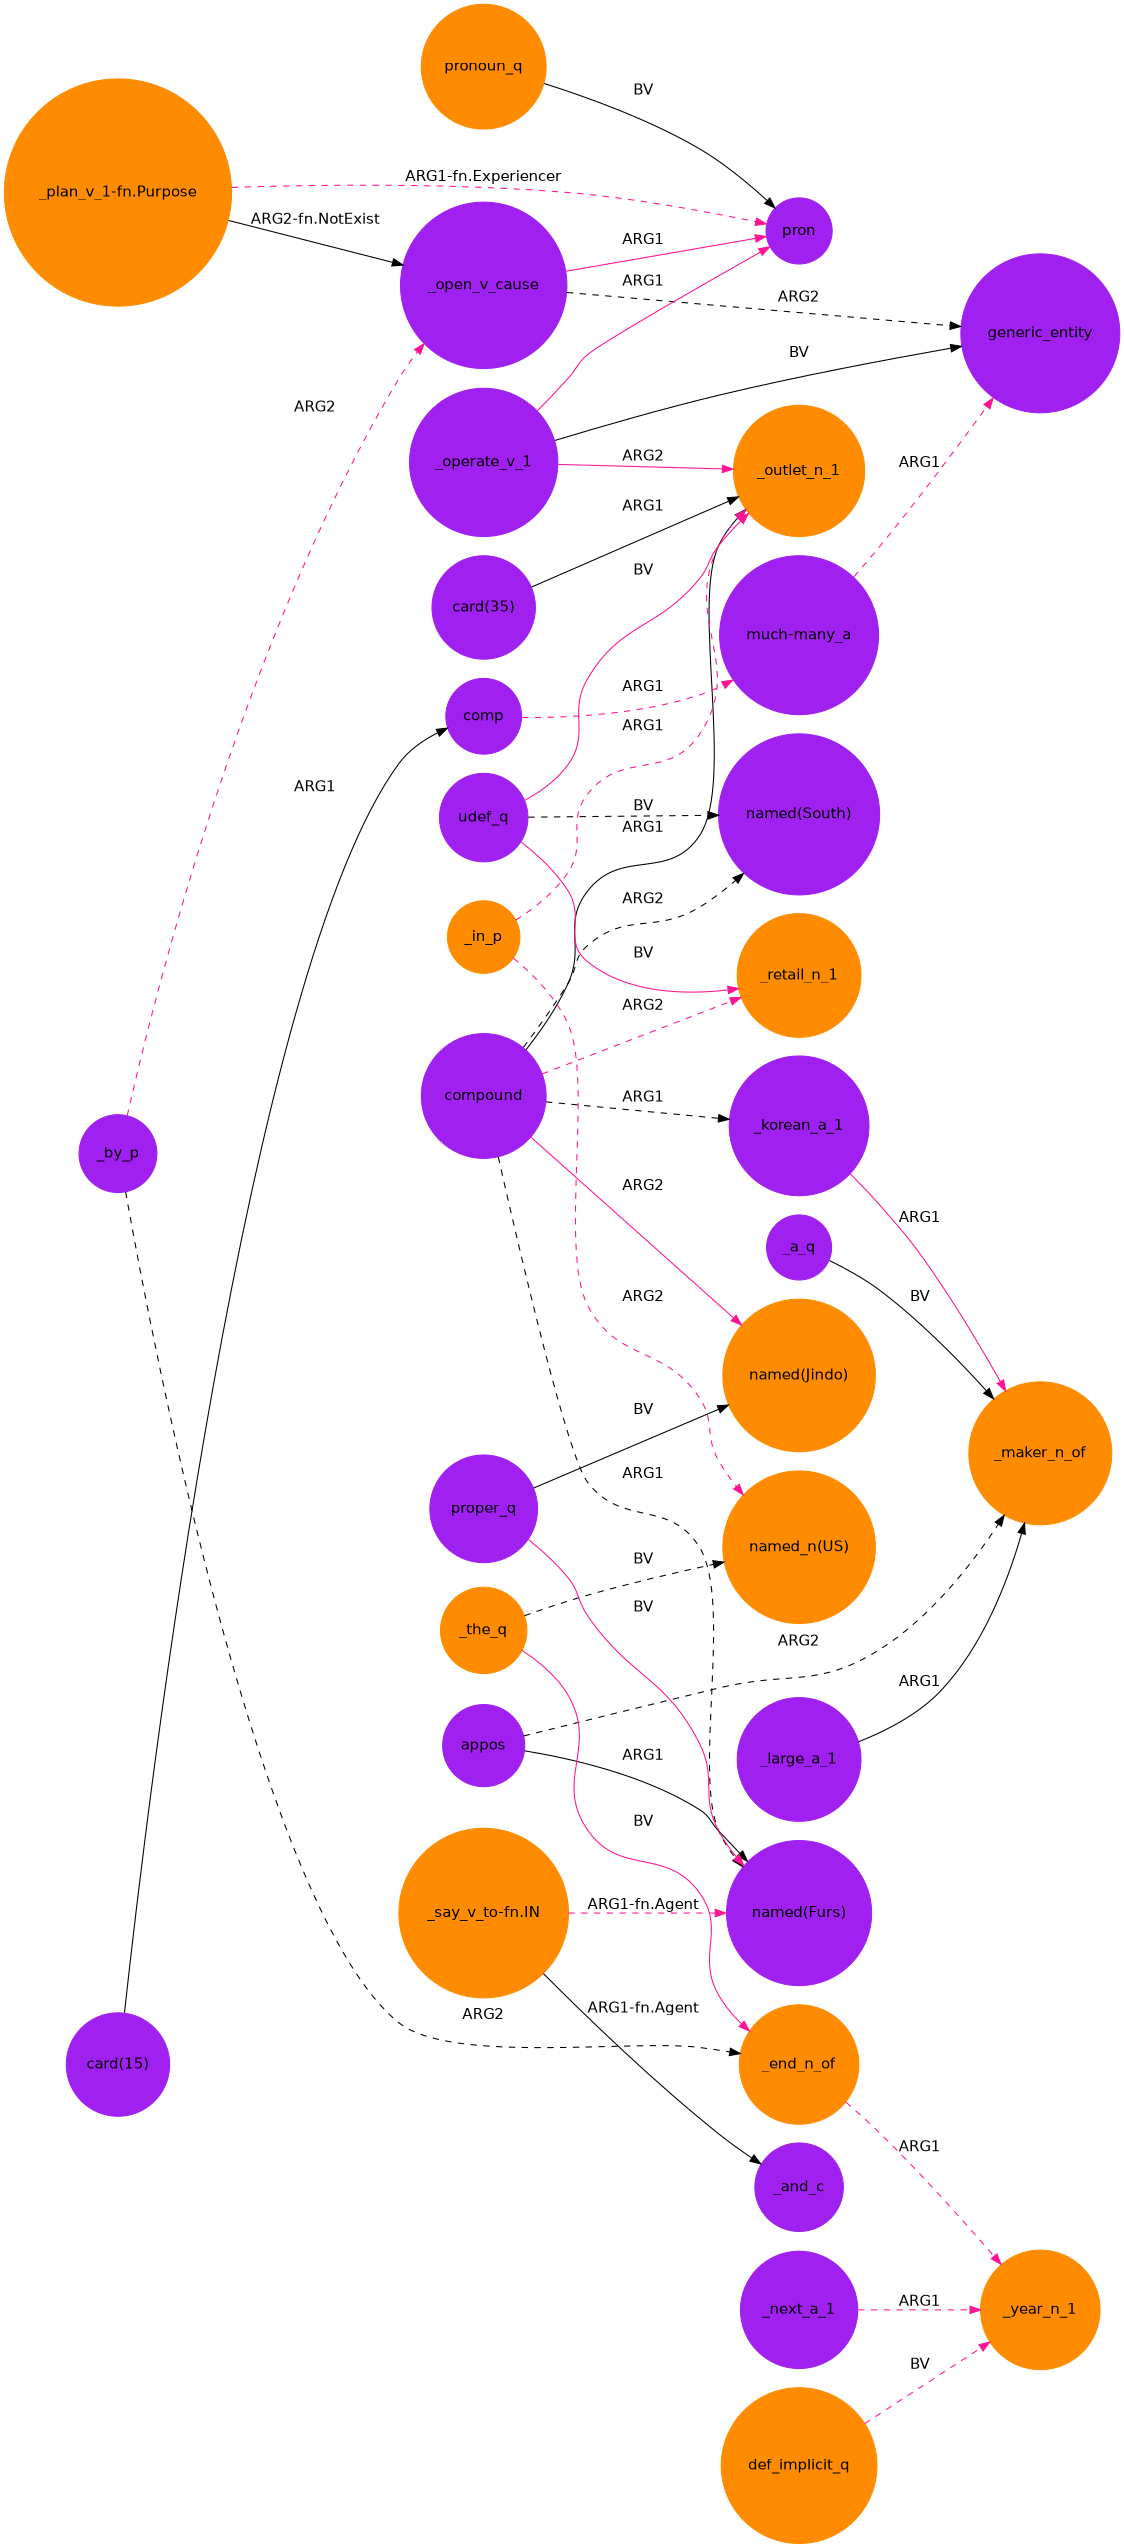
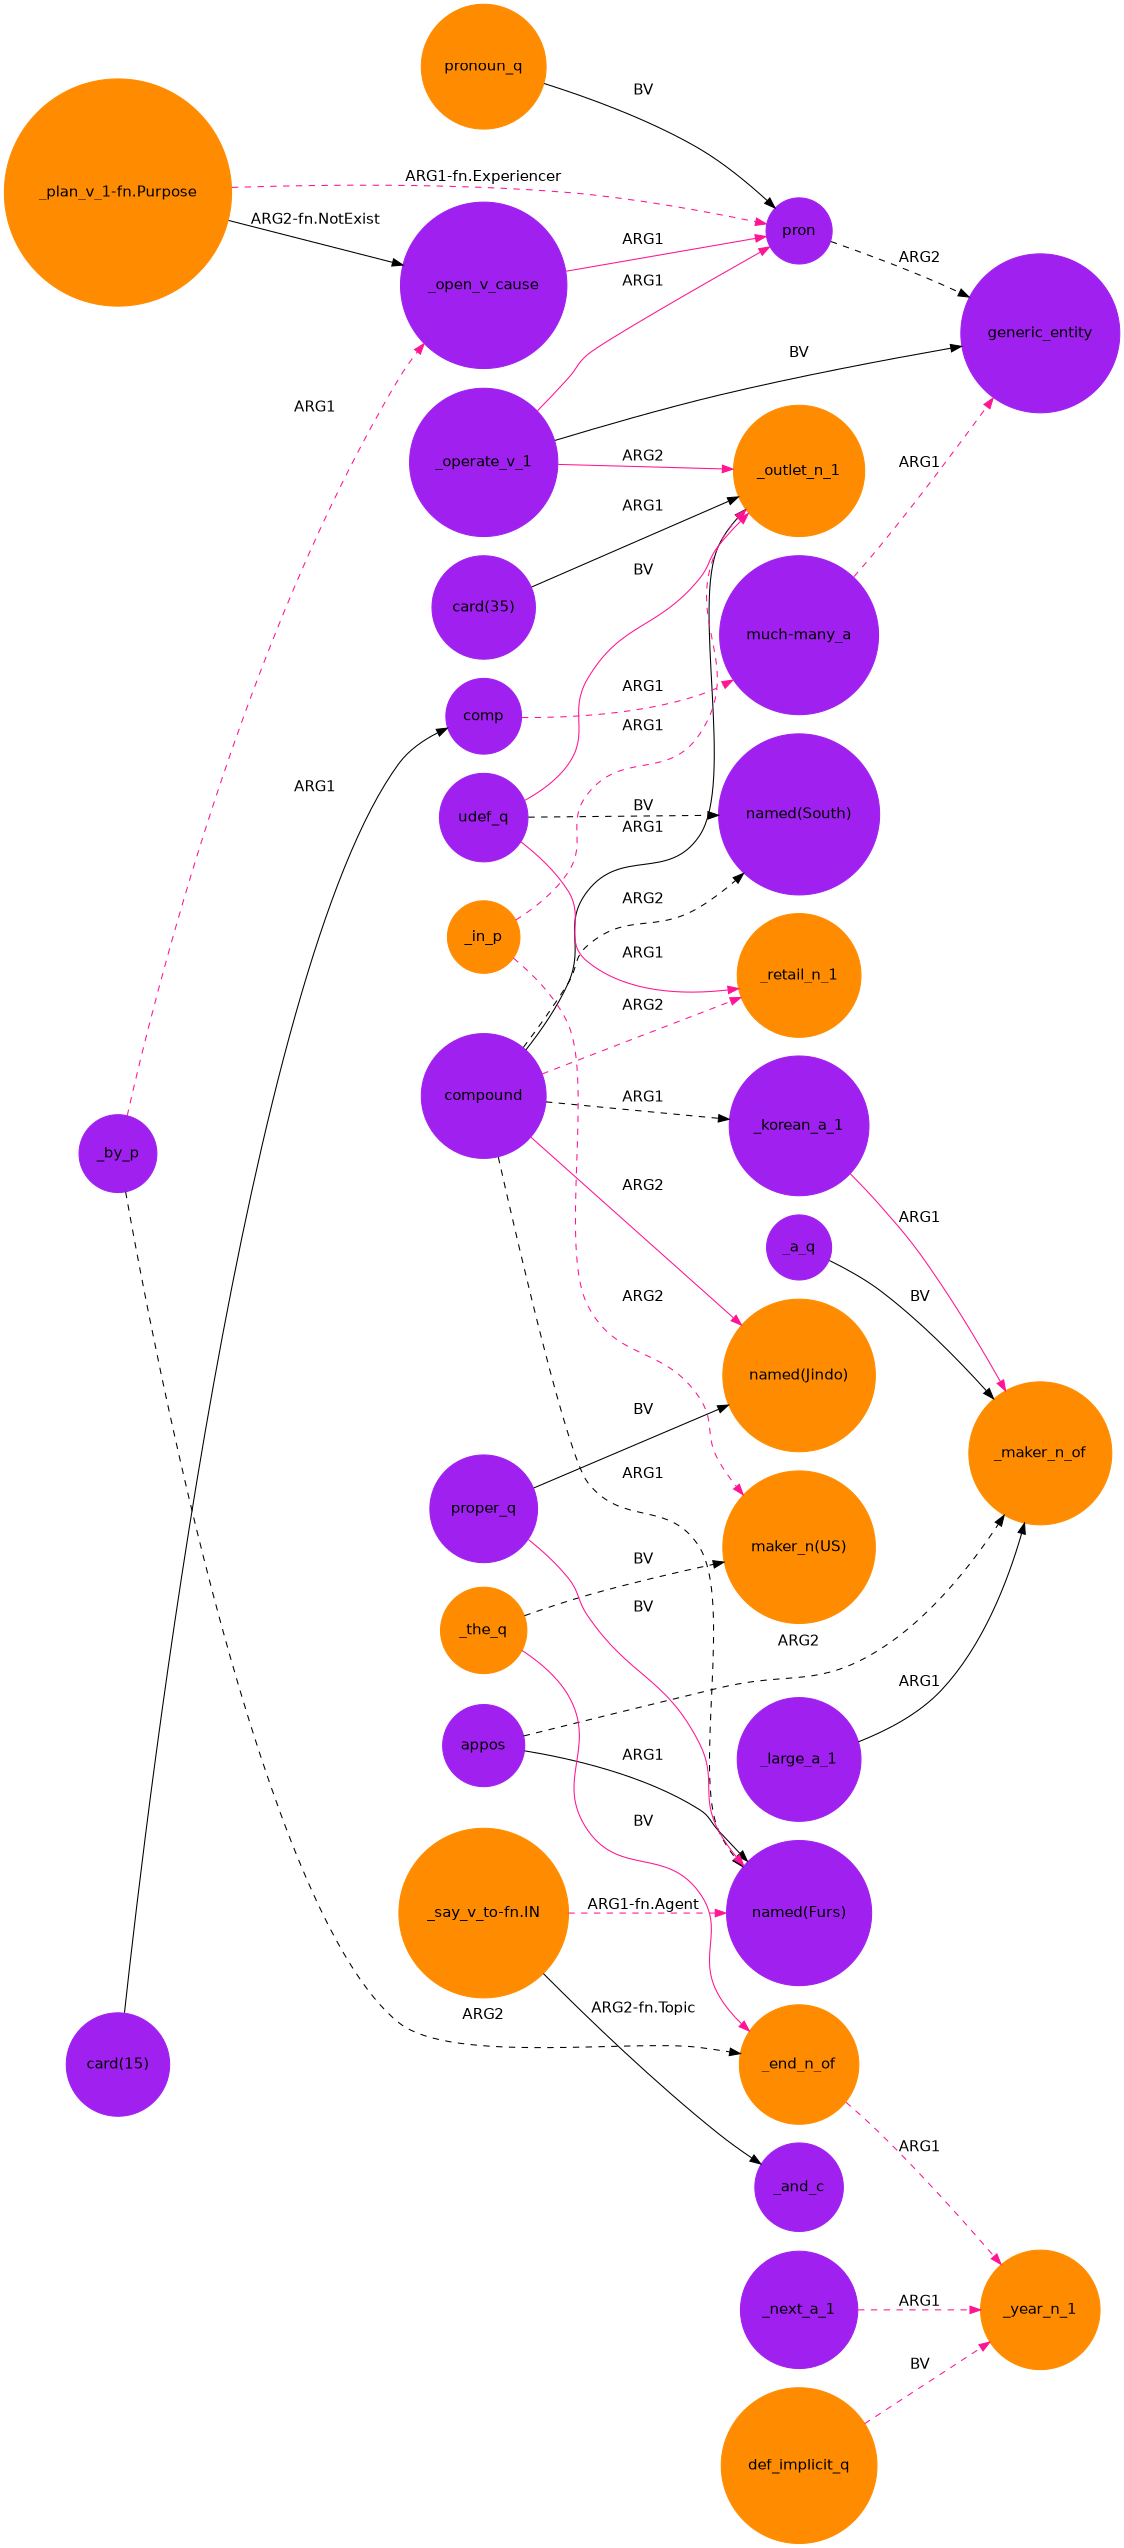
(759, 309) -> (896, 265)
(315, 407) -> (315, 407)
(643, 954) -> (643, 954)
(799, 1547) -> (799, 1547)
(643, 2009) -> (643, 2009)
